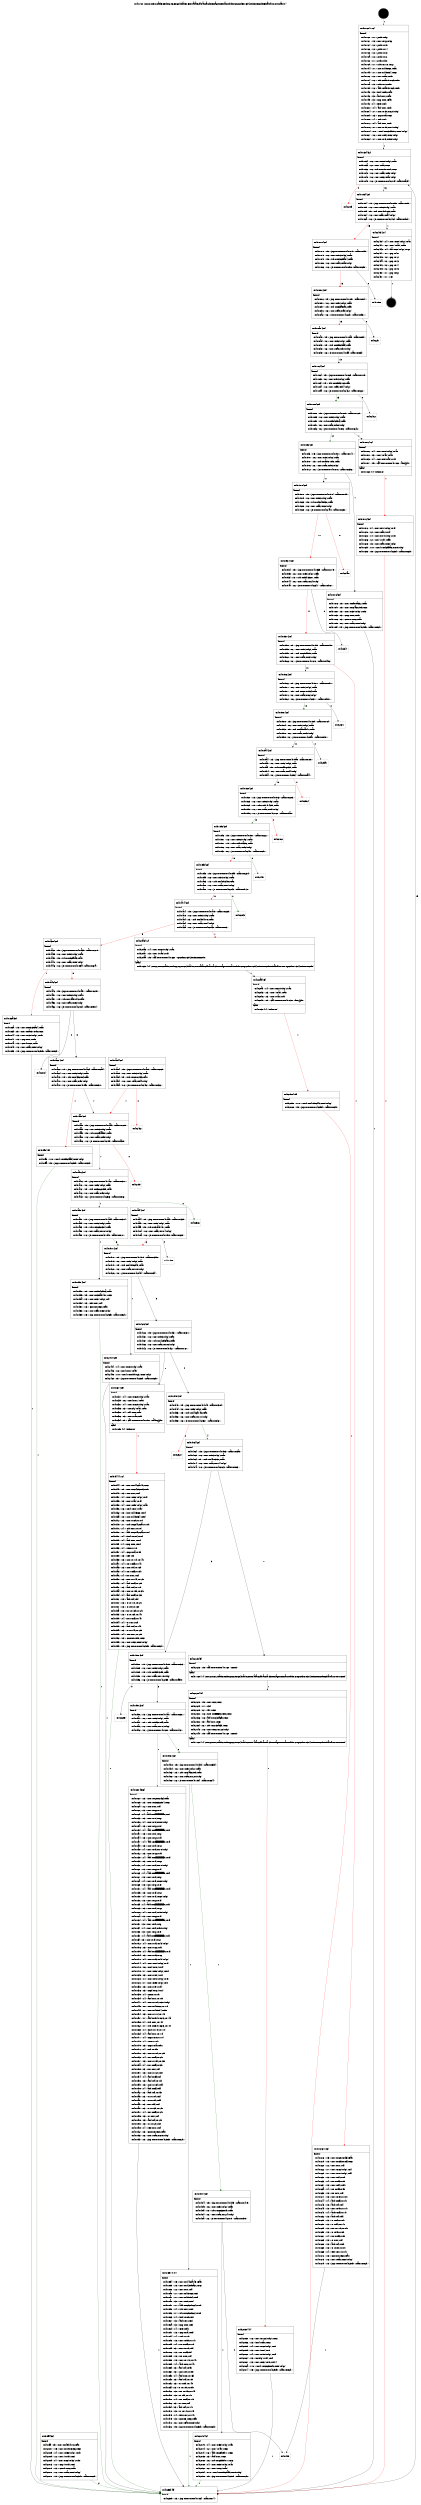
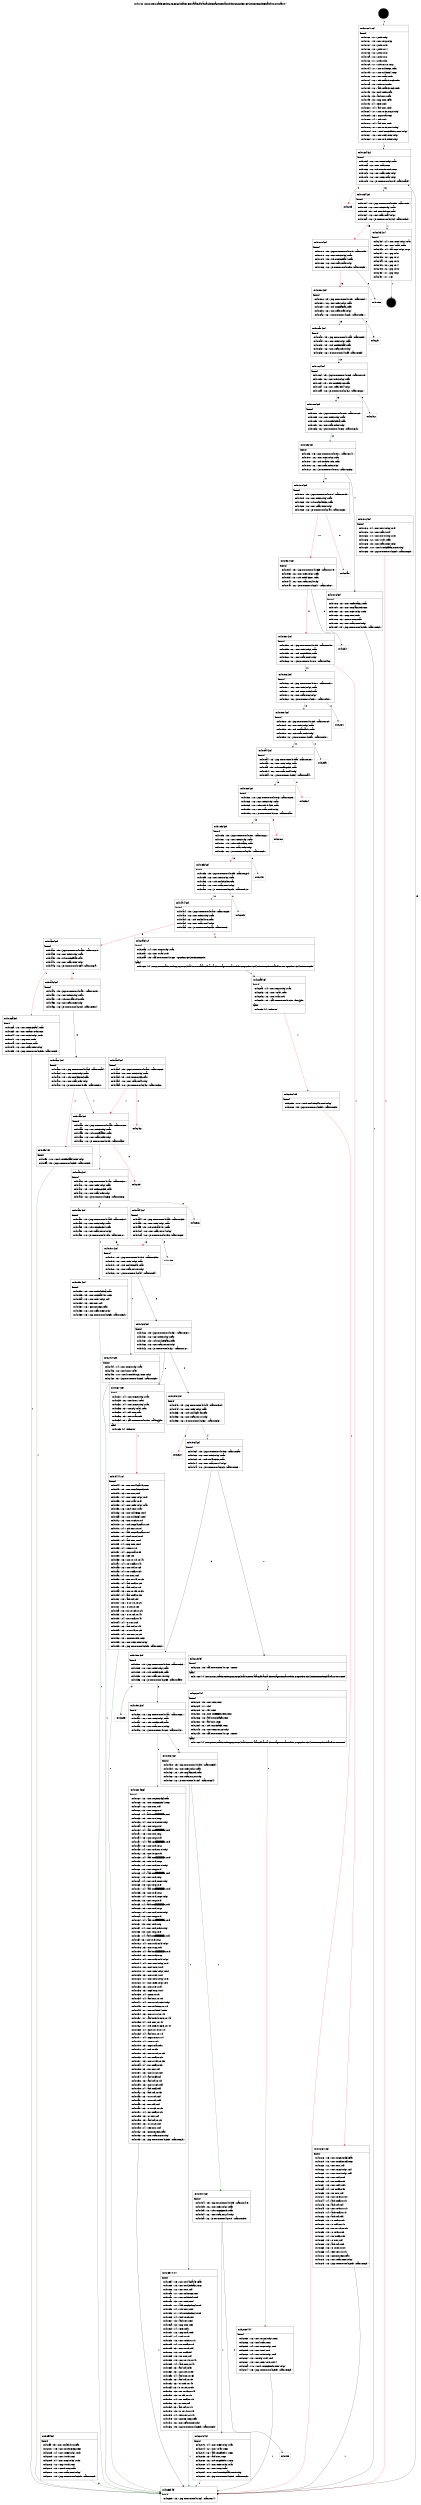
(385, 457) -> none
(41, 1073) -> none
(311, 2351) -> (346, 2427)
